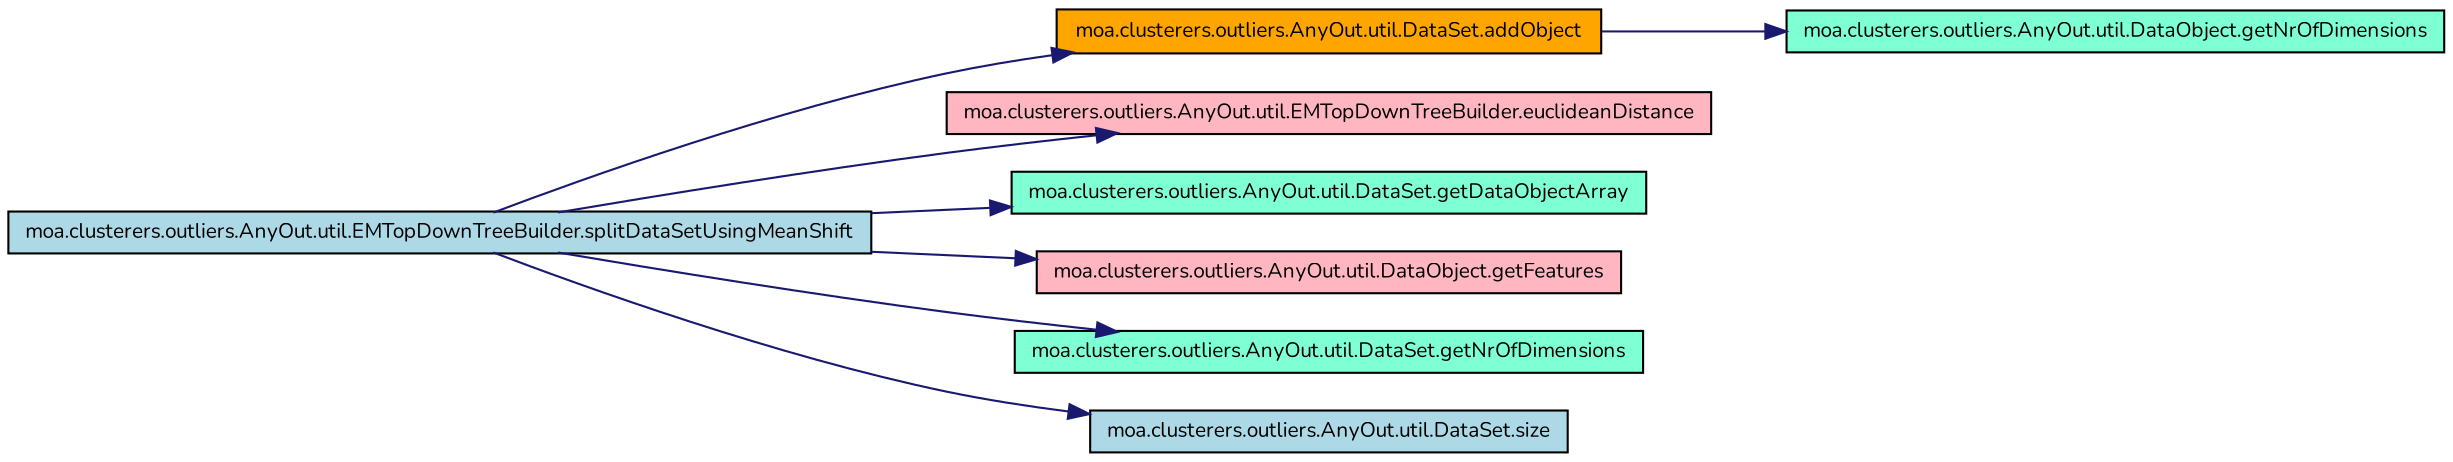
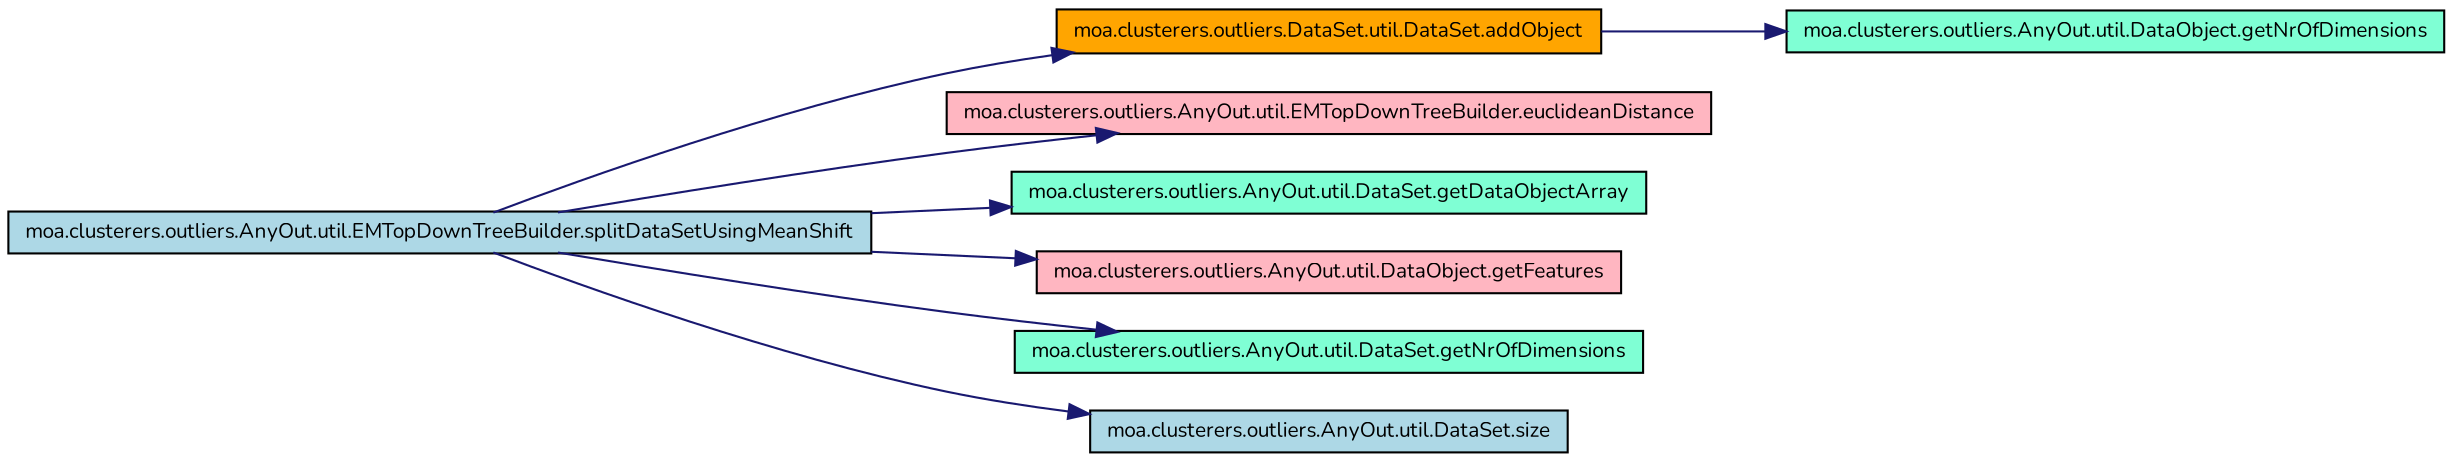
(1329, 31) -> (1329, 31)
